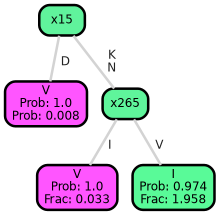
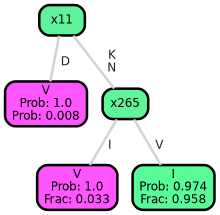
(62, 20) -> (62, 20)
(174, 187) -> (174, 187)
